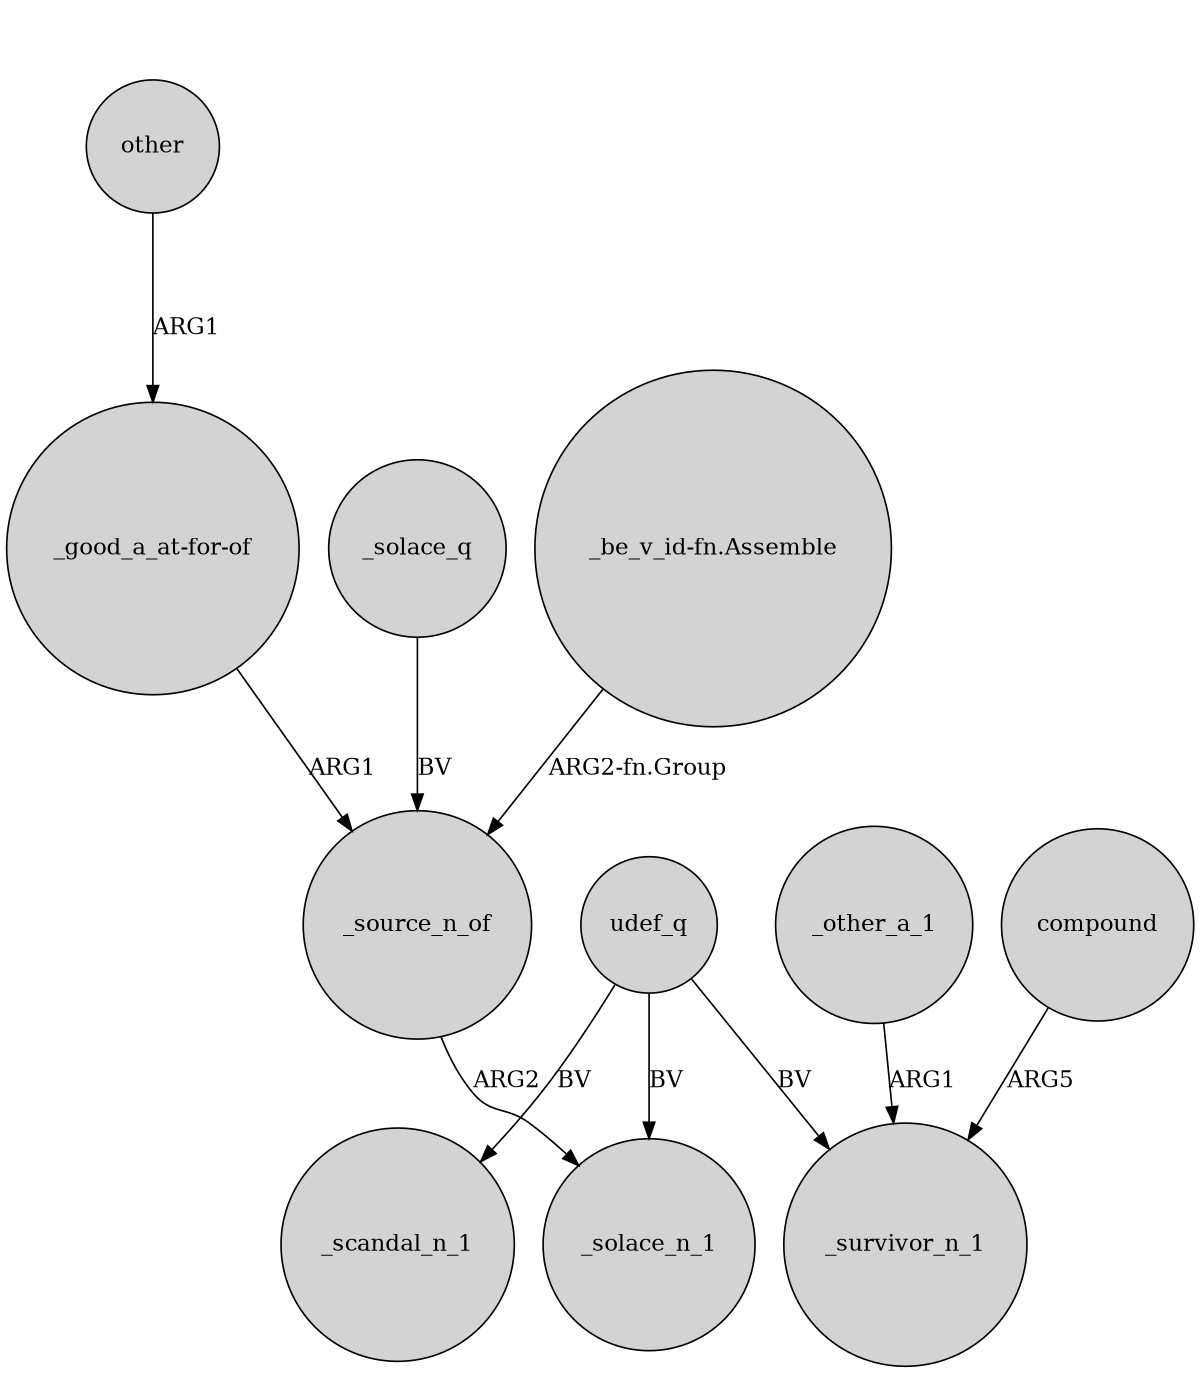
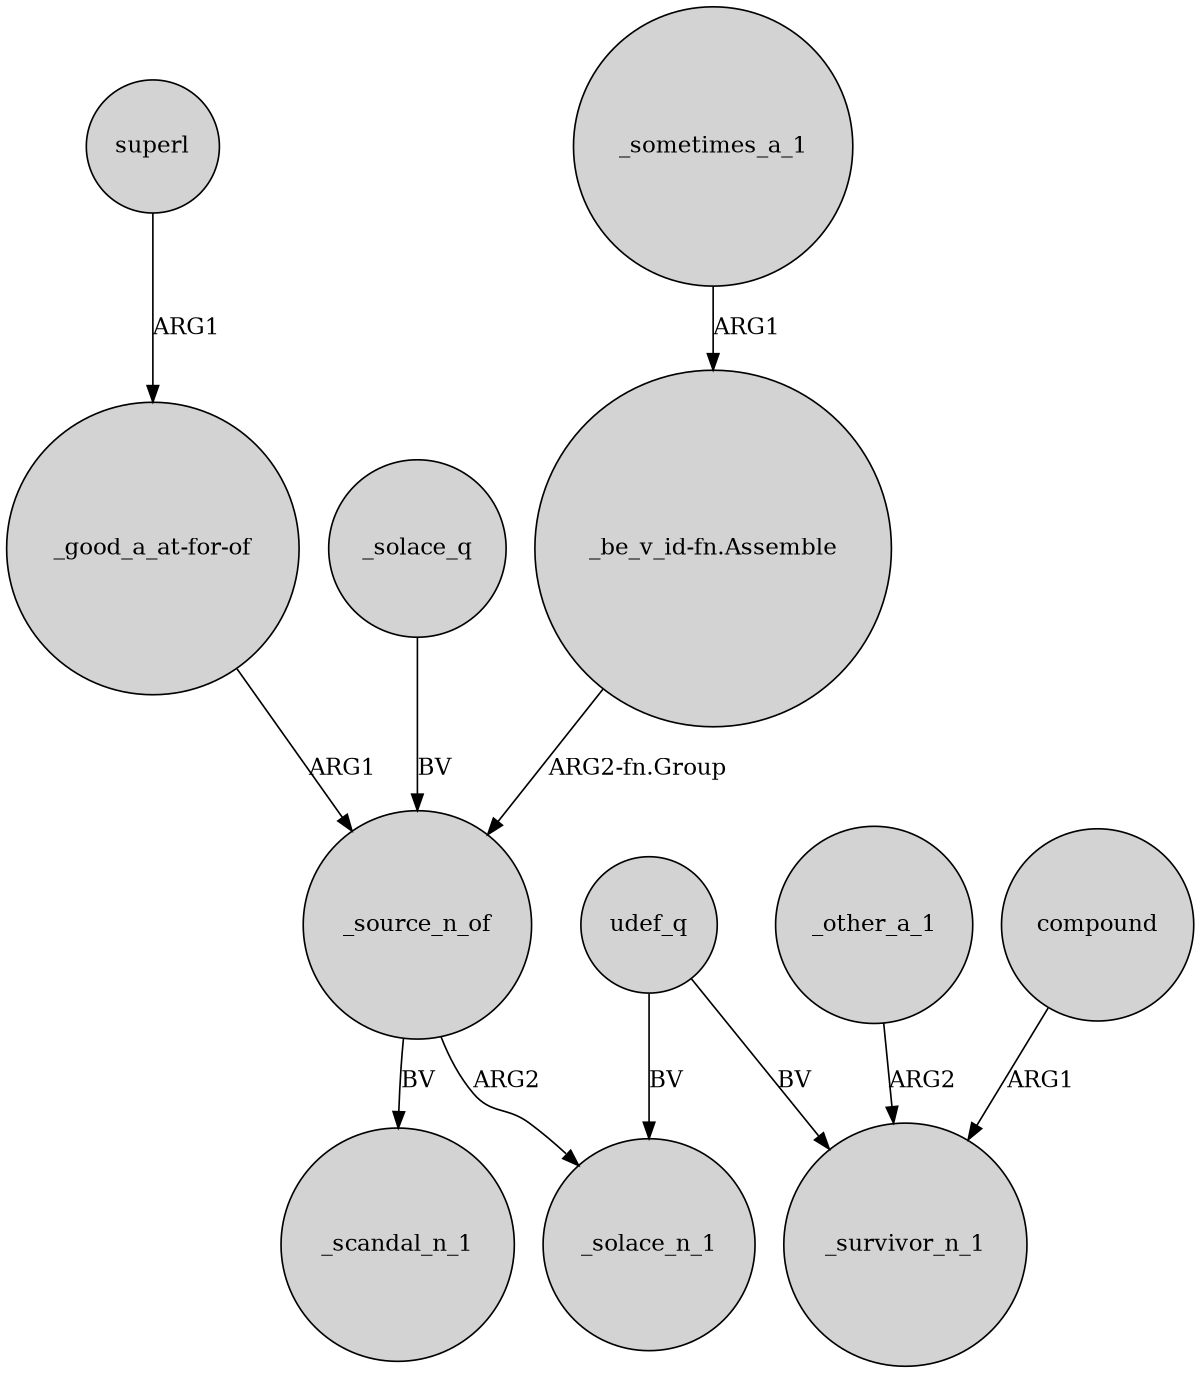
(153, 146) -> (153, 146)
none -> (713, 146)
(558, 1070) -> (401, 1075)
(923, 1081) -> (923, 1081)
(1041, 1081) -> (1041, 1081)
